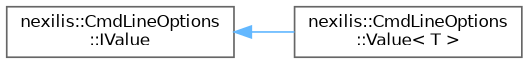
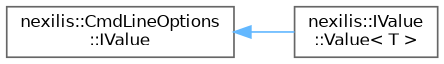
(408, 32) -> (366, 32)
